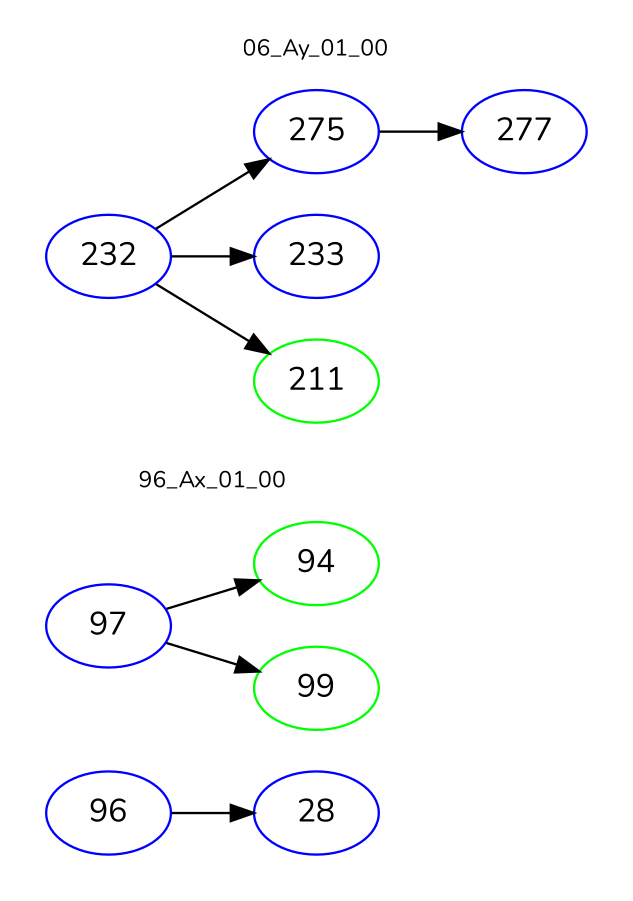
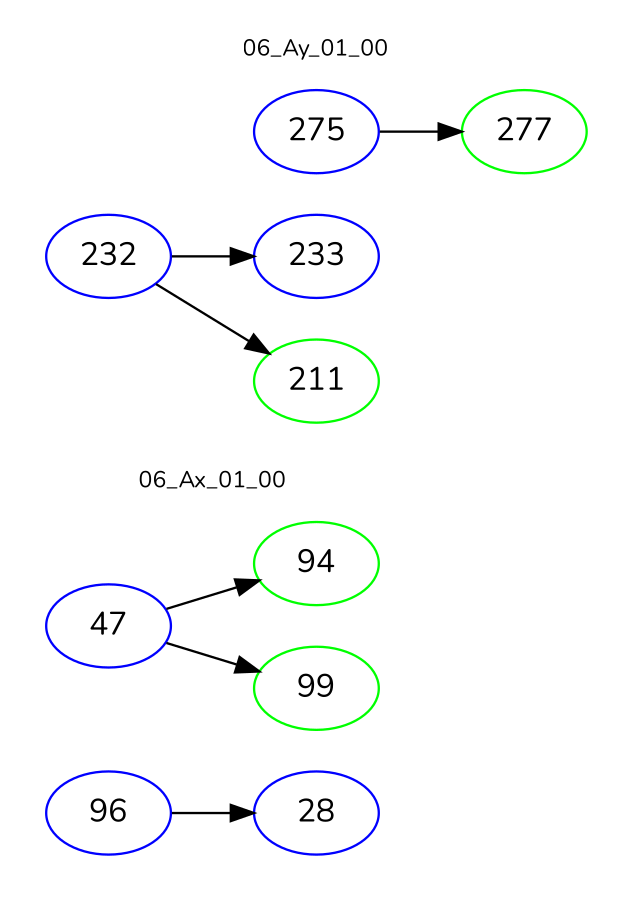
(524, 132) -> (524, 132)
(203, 200) -> none
(212, 482) -> (212, 482)
(109, 626) -> (109, 626)
